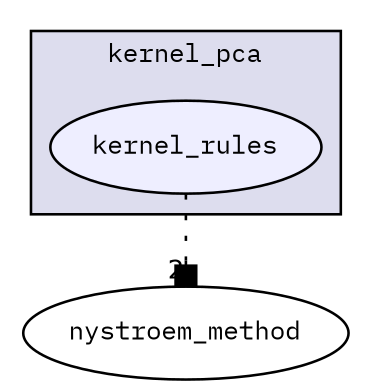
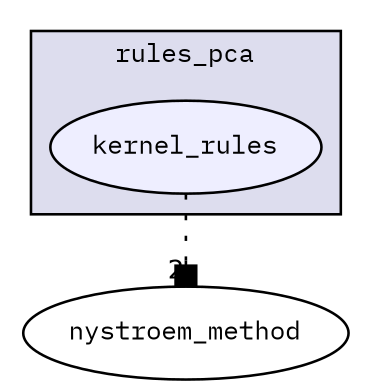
(186, 56) -> (186, 56)
